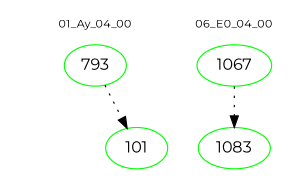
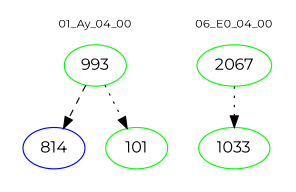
(95, 65) -> (95, 65)
(234, 65) -> (234, 65)
none -> (54, 148)
(234, 148) -> (234, 148)
